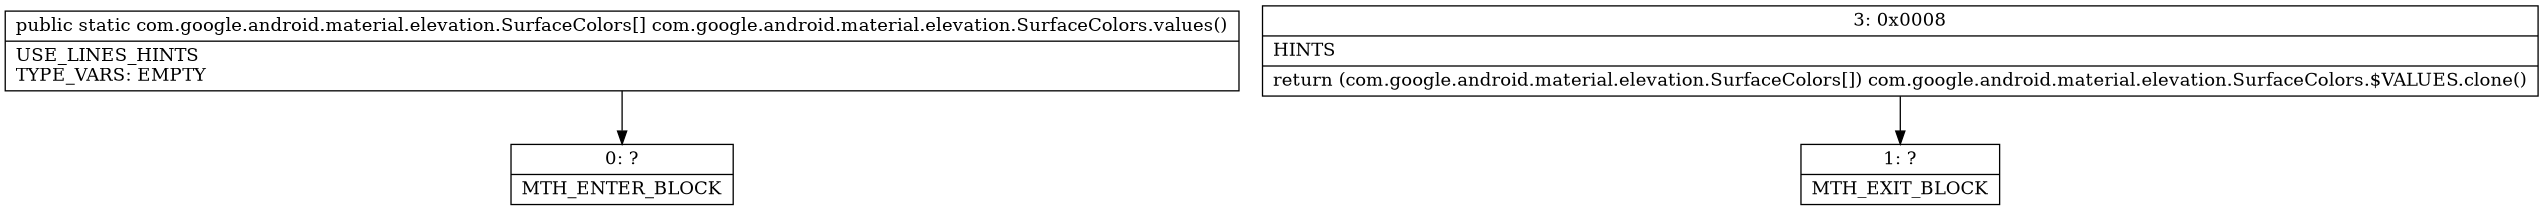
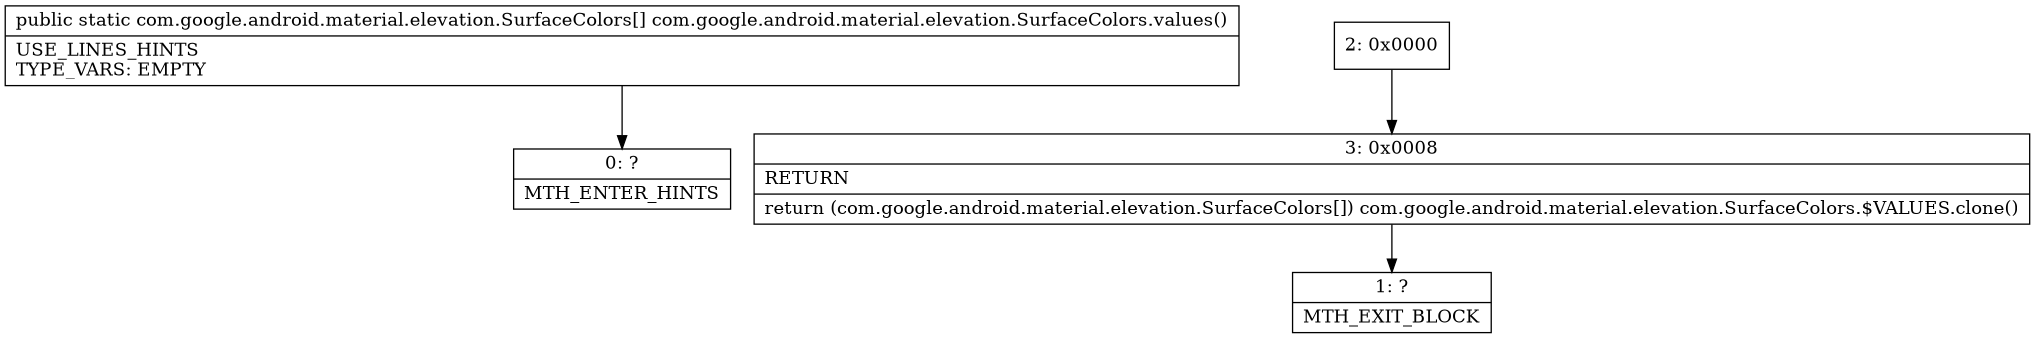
none -> (1392, 46)
(1305, 50) -> (807, 178)
(622, 189) -> (622, 193)
